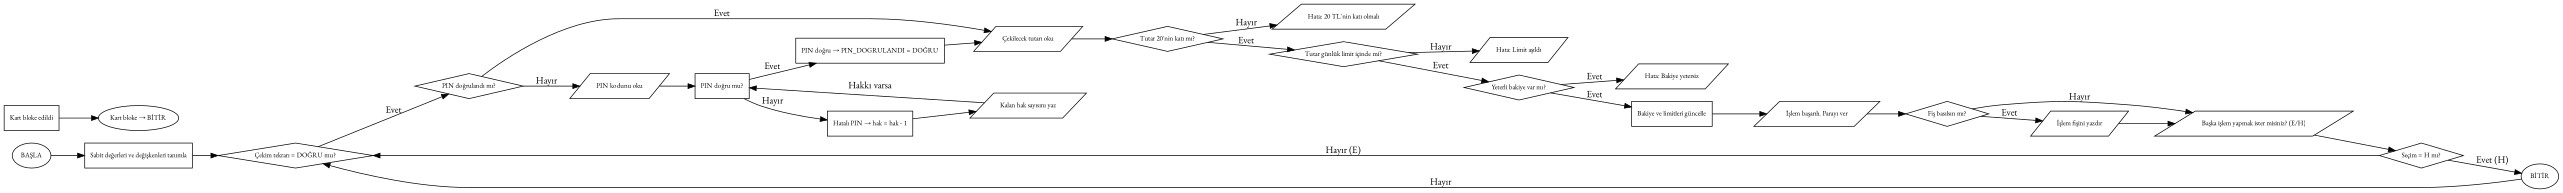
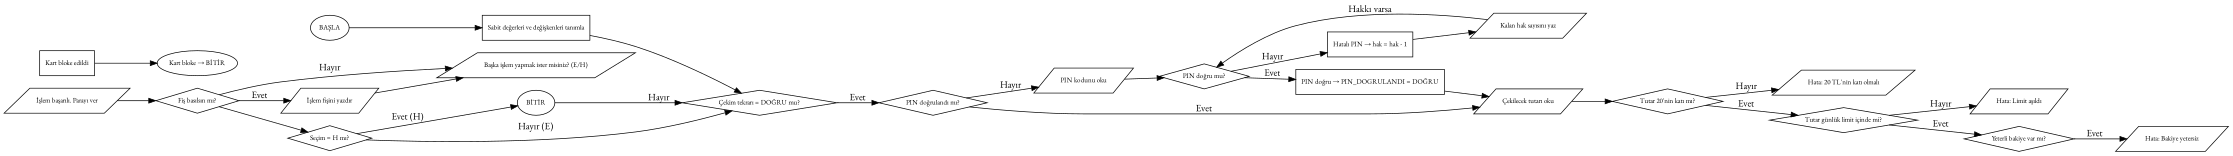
(722, 86) -> (1204, 76)
(1672, 114) -> none
(2351, 142) -> (260, 118)
